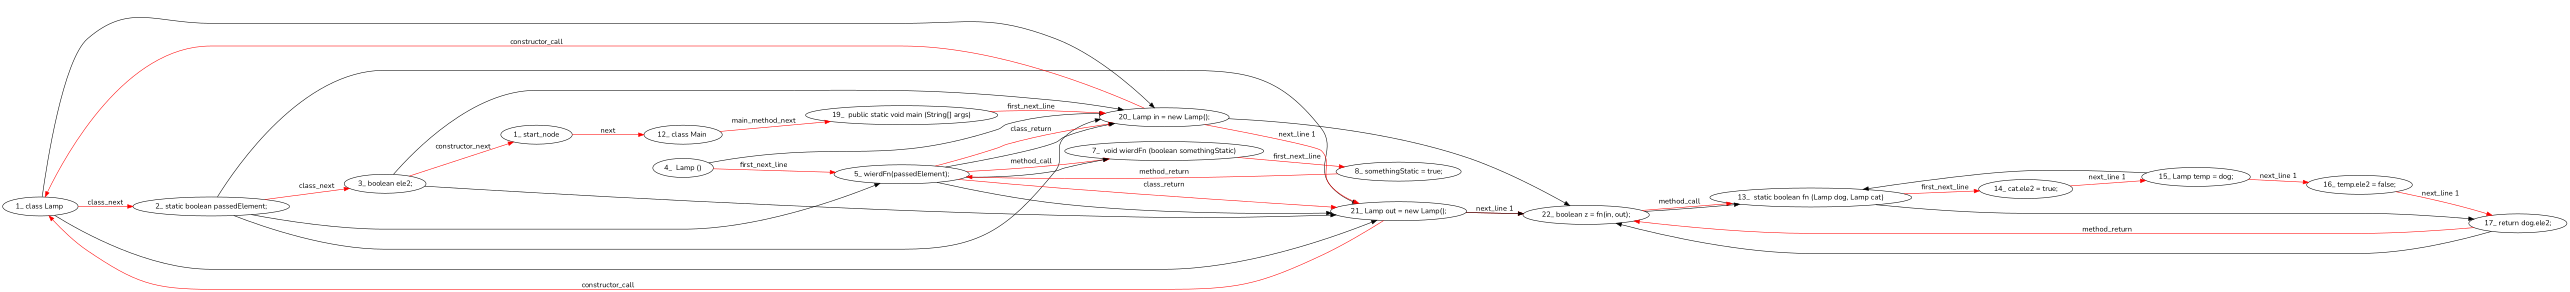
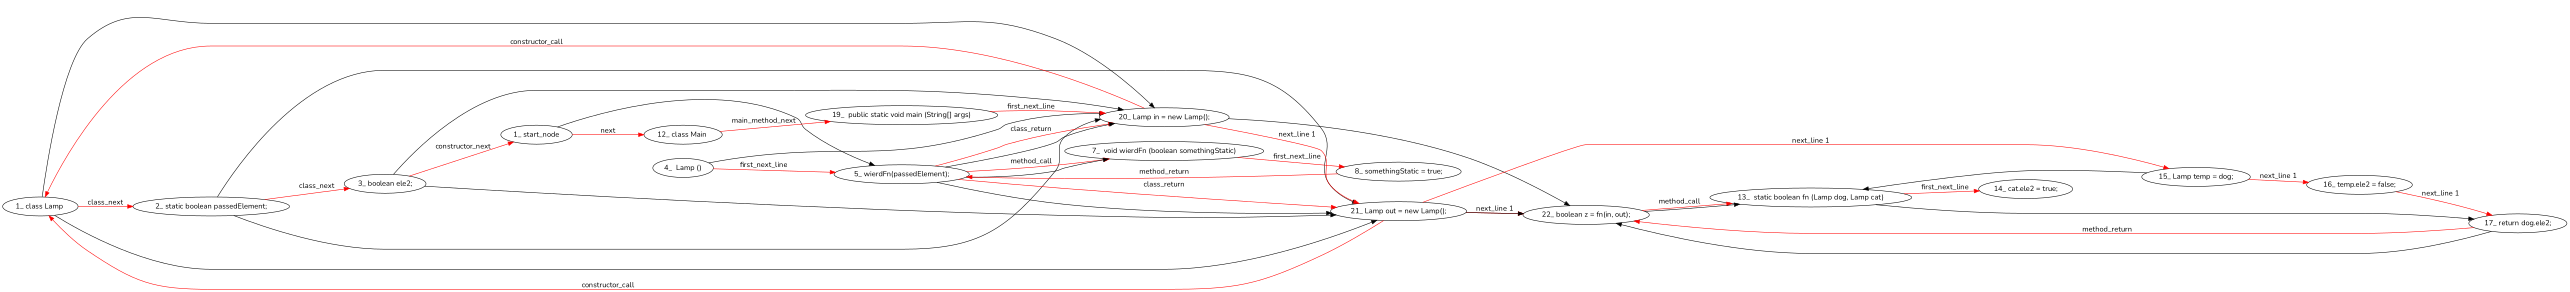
(2105, 183) -> (1789, 145)
(566, 229) -> (720, 100)
